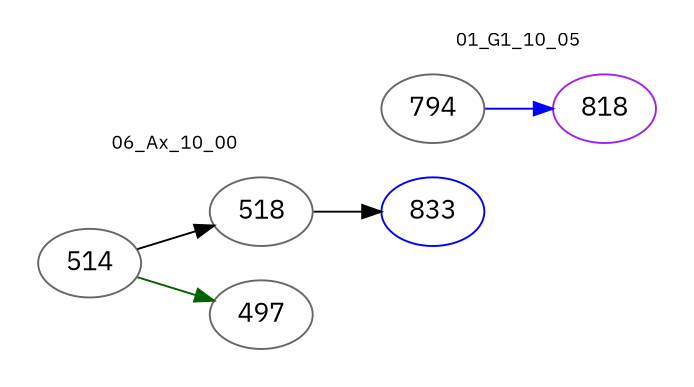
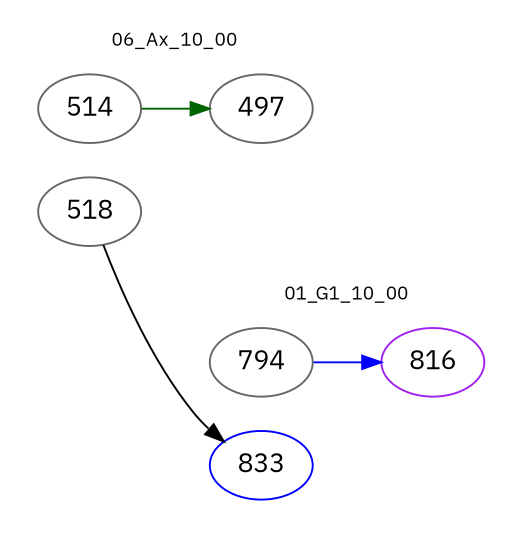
(519, 41) -> (347, 295)
(605, 109) -> (433, 362)
(166, 240) -> none
